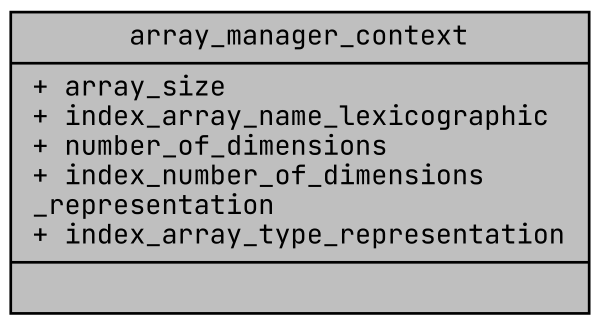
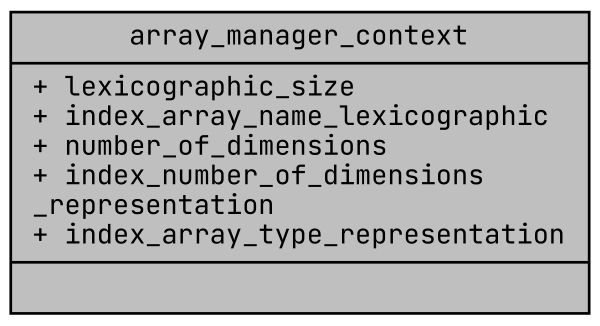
(130, 87) -> (195, 87)
